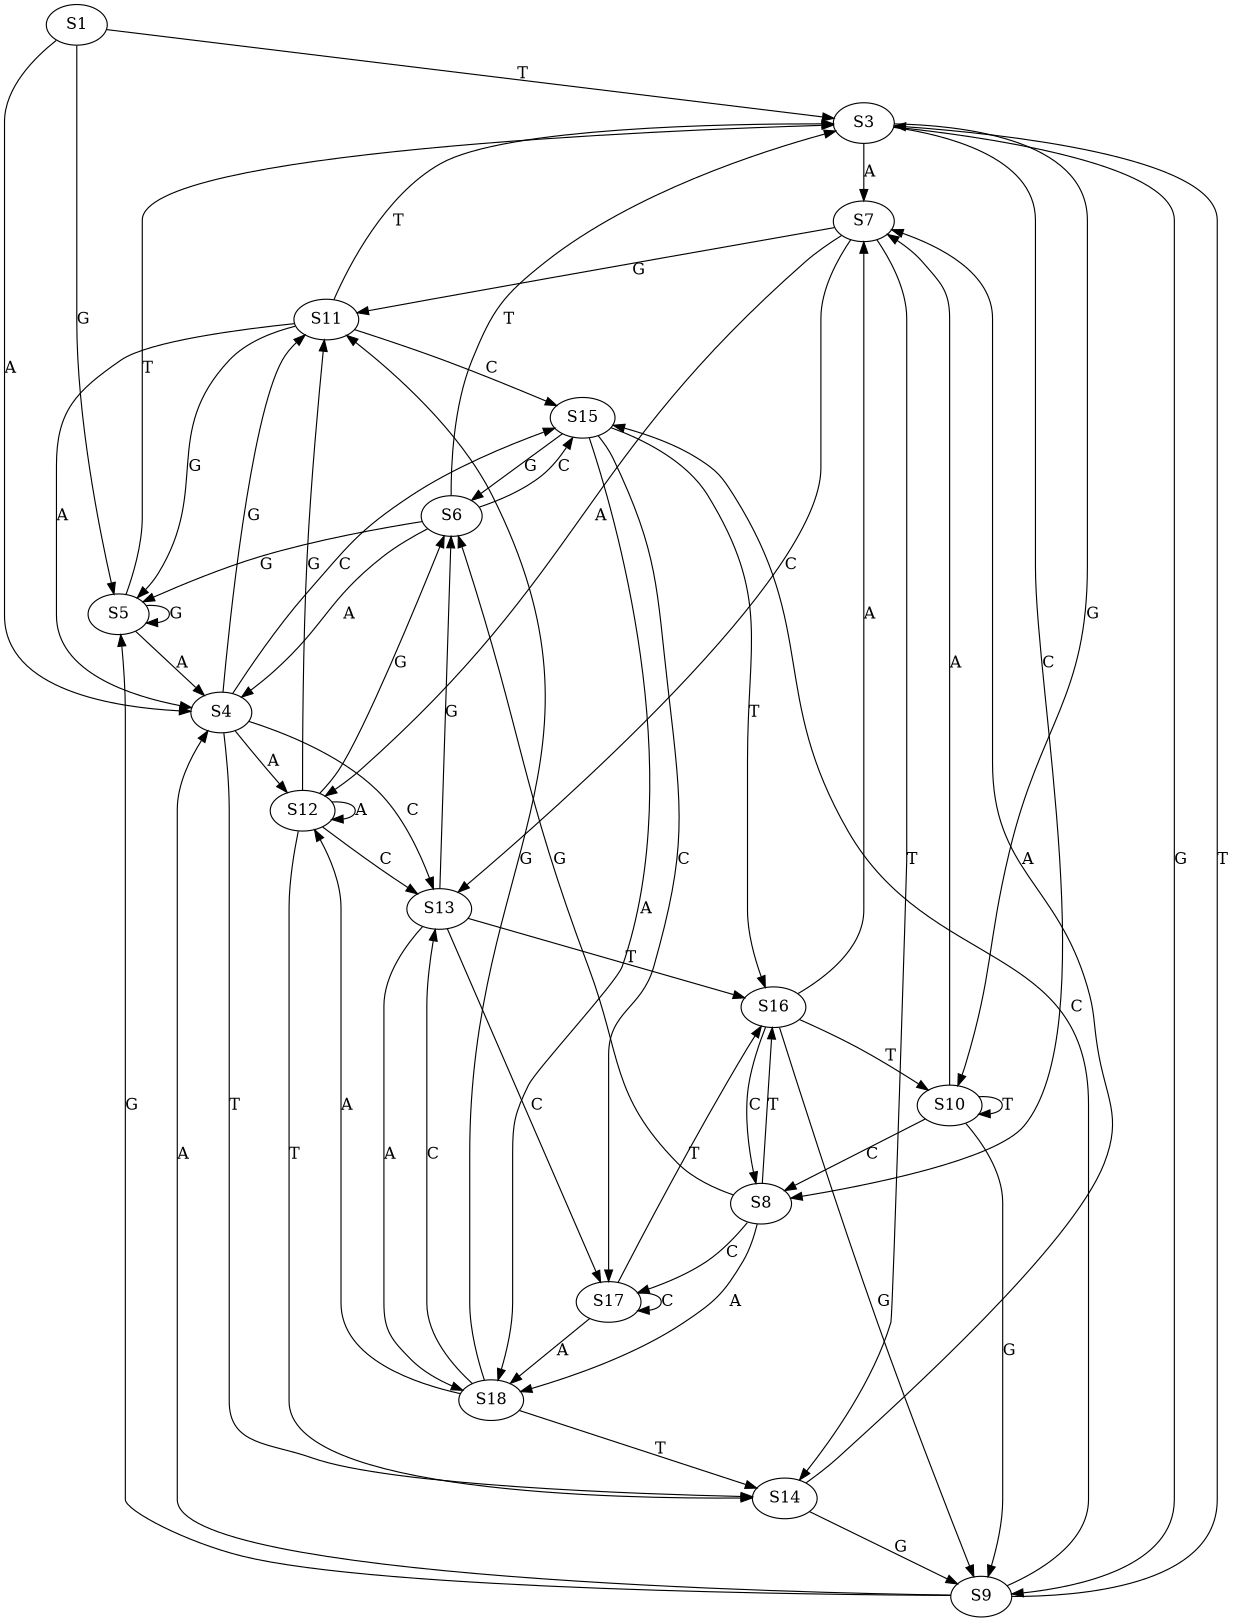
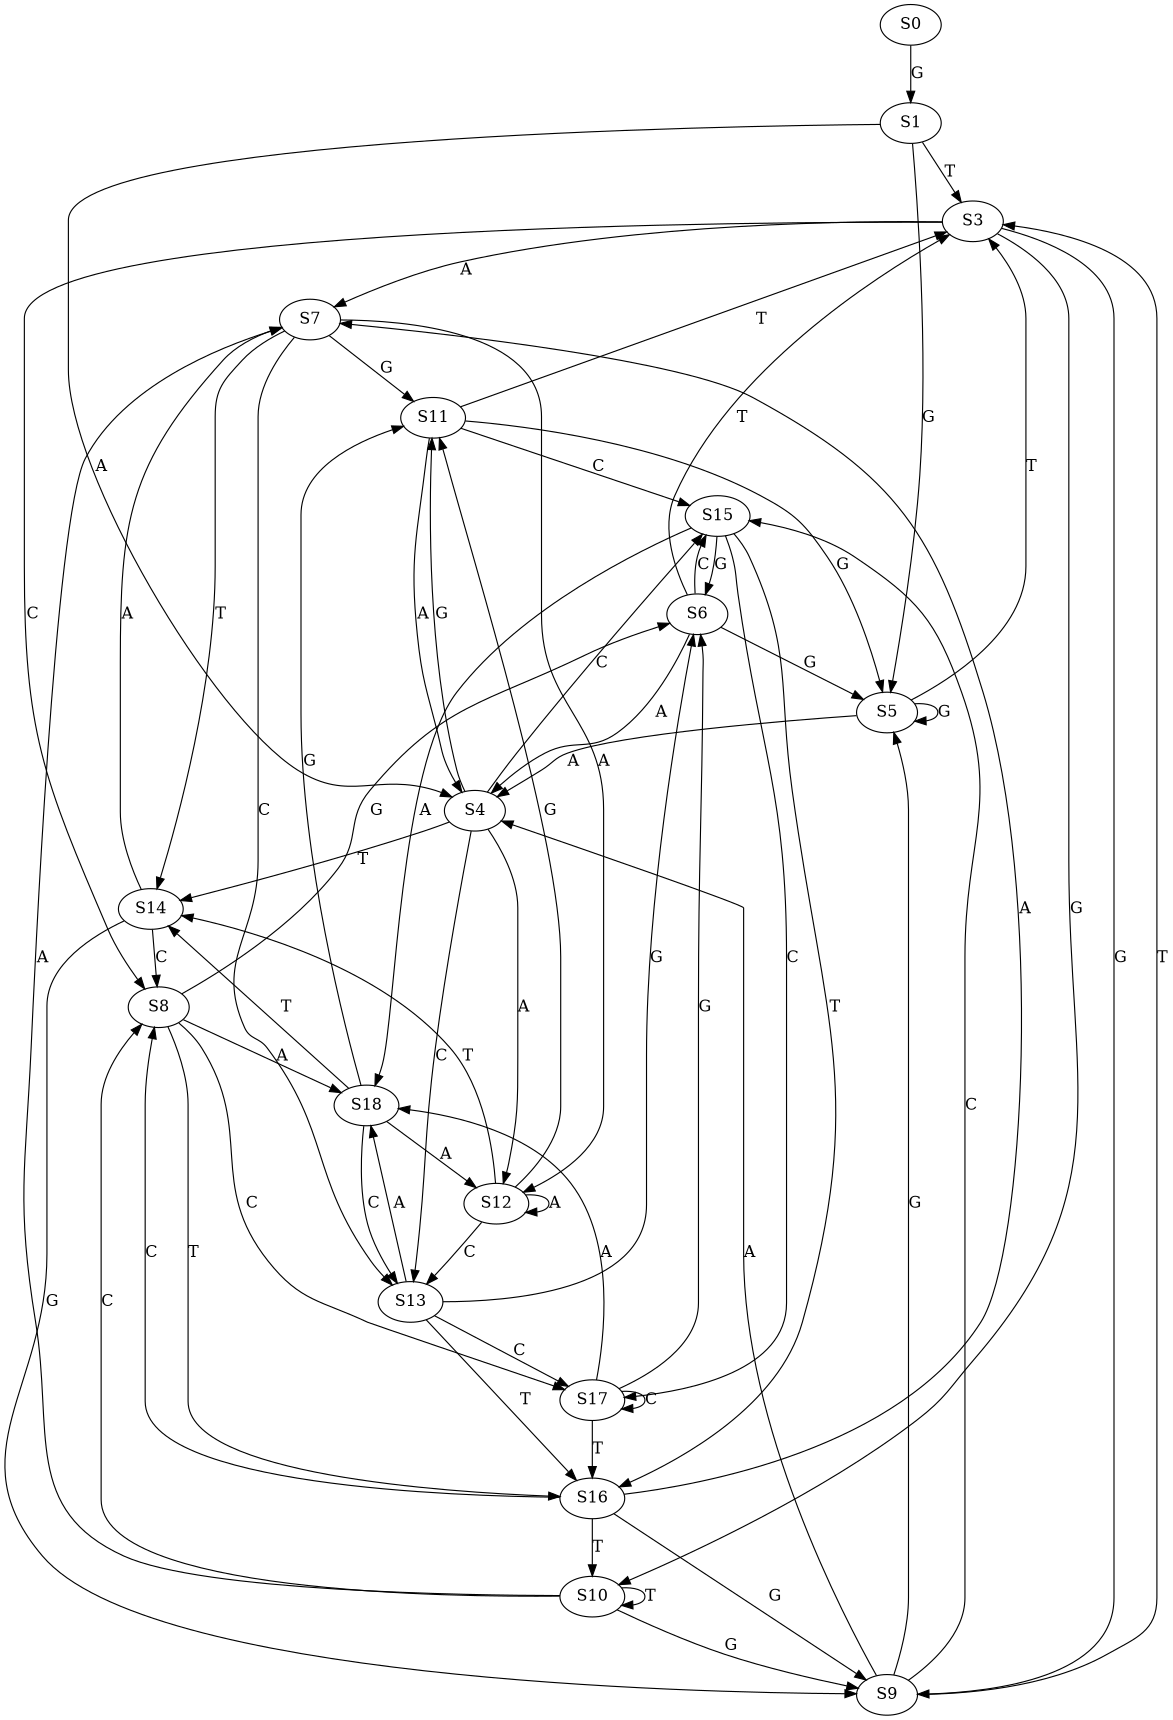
none -> (911, 25)
(387, 674) -> (698, 1036)
none -> (154, 952)
